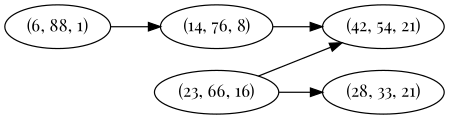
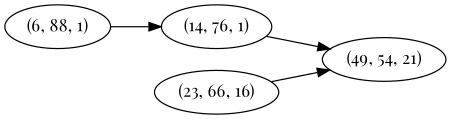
(217, 27) -> (217, 27)
(383, 27) -> (384, 59)
(383, 92) -> none
